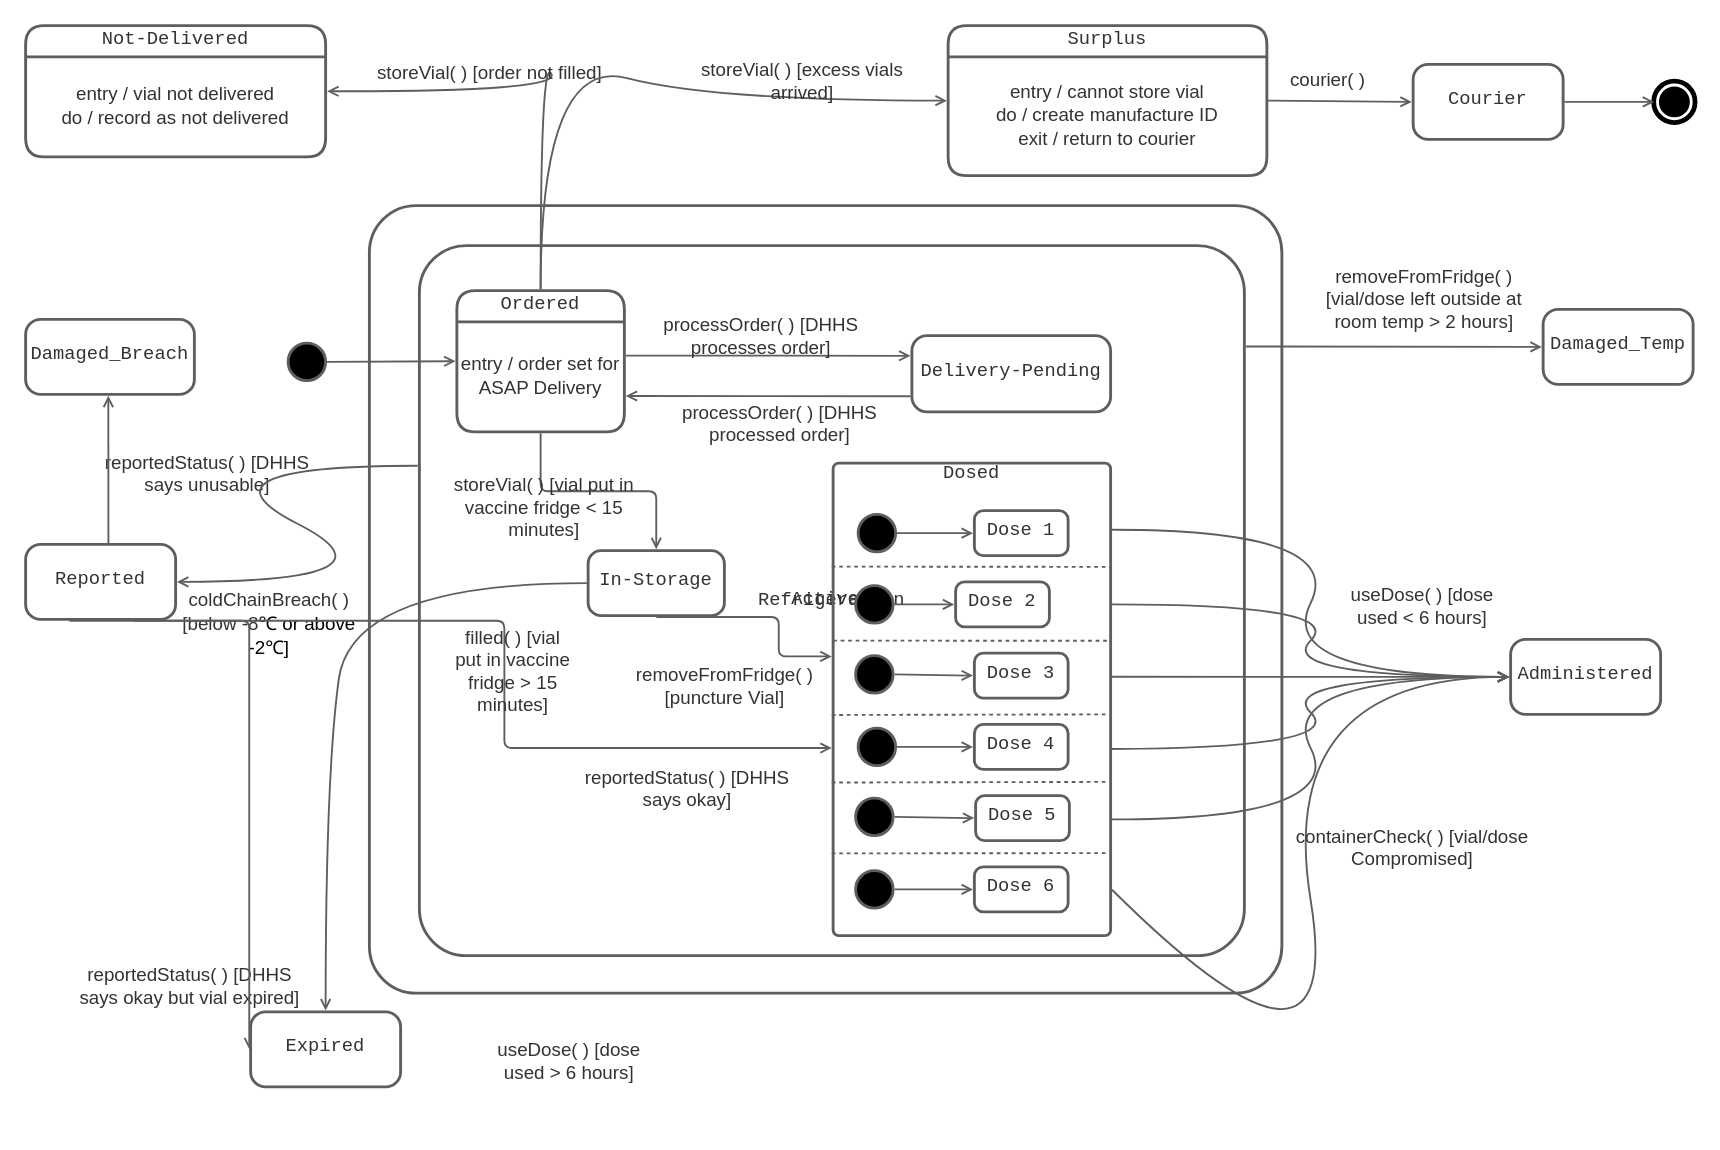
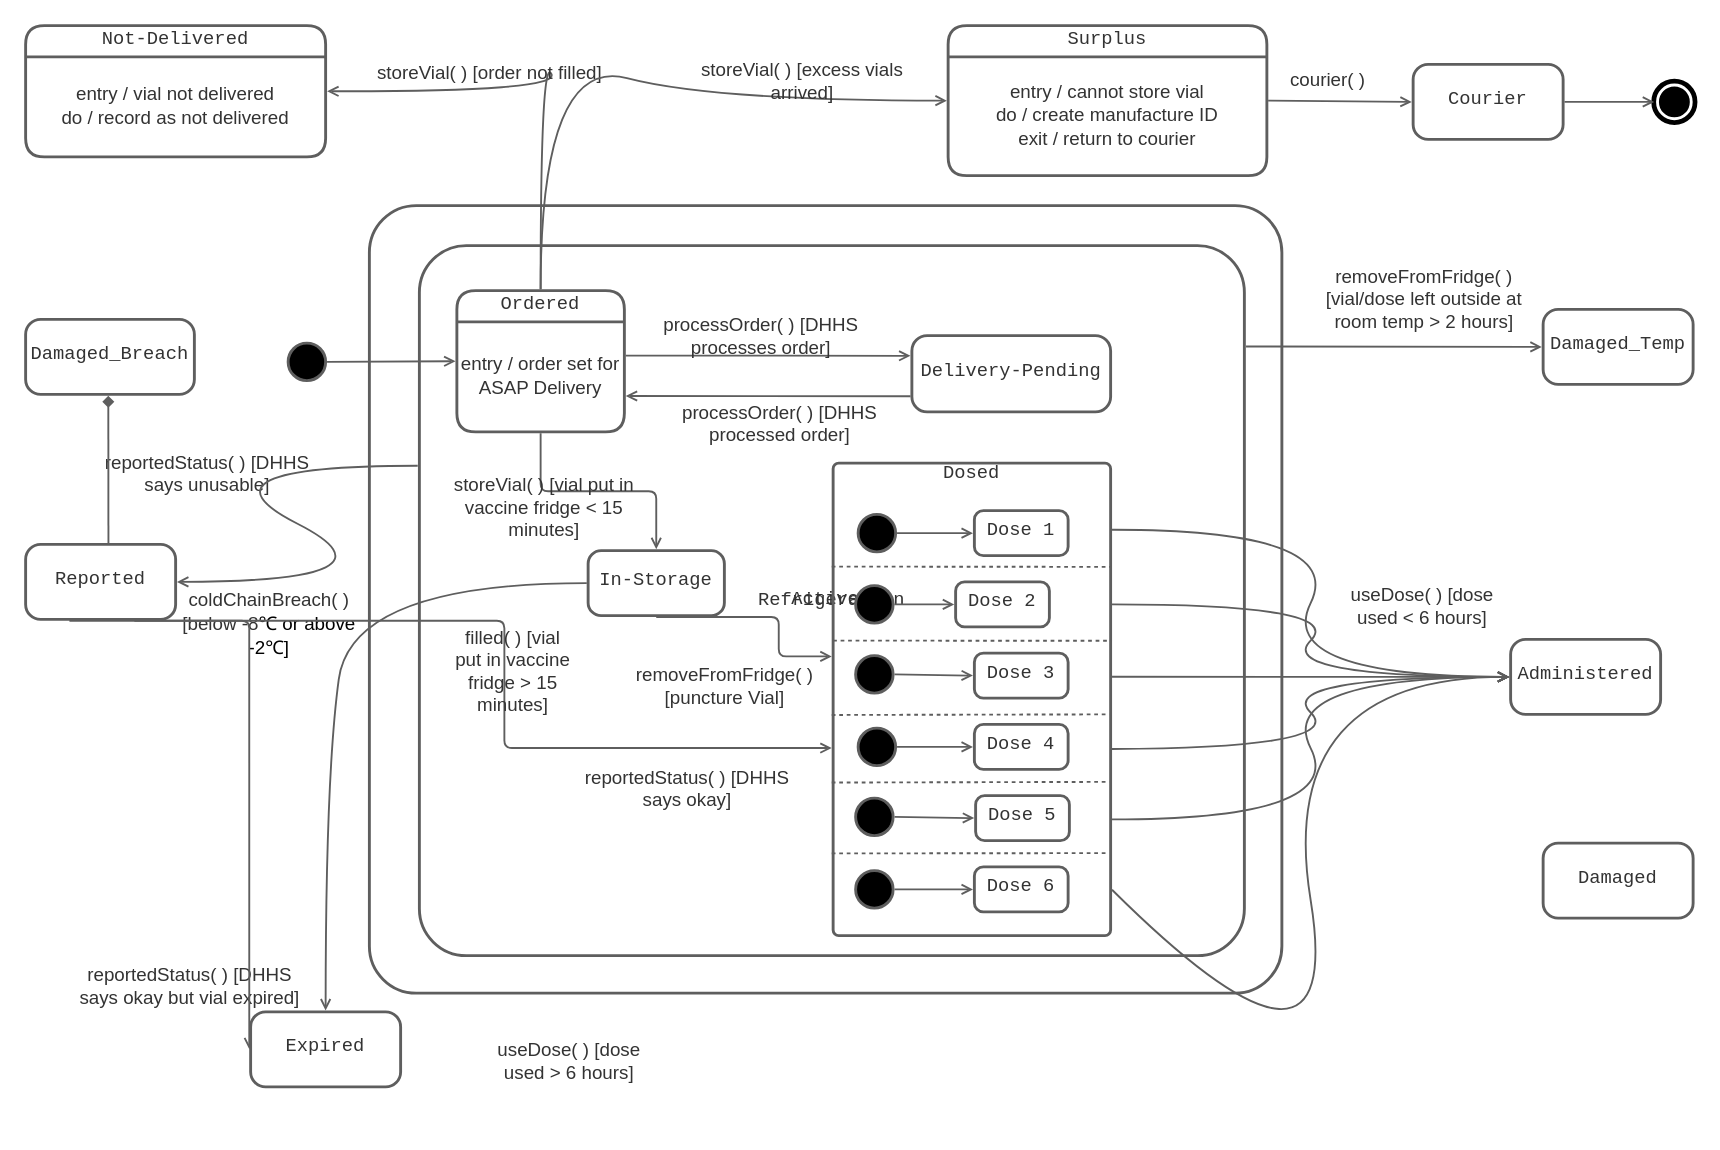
(108, 404) -> (108, 407)
(1413, 846) -> none
none -> (1618, 881)
